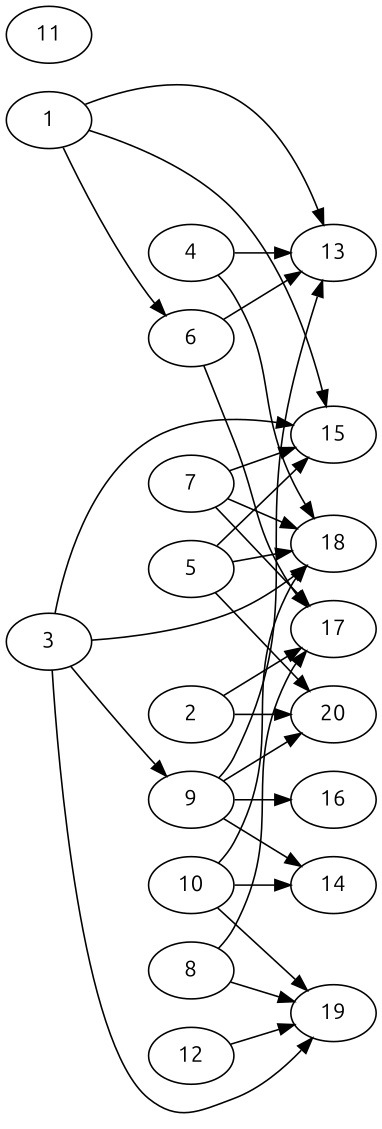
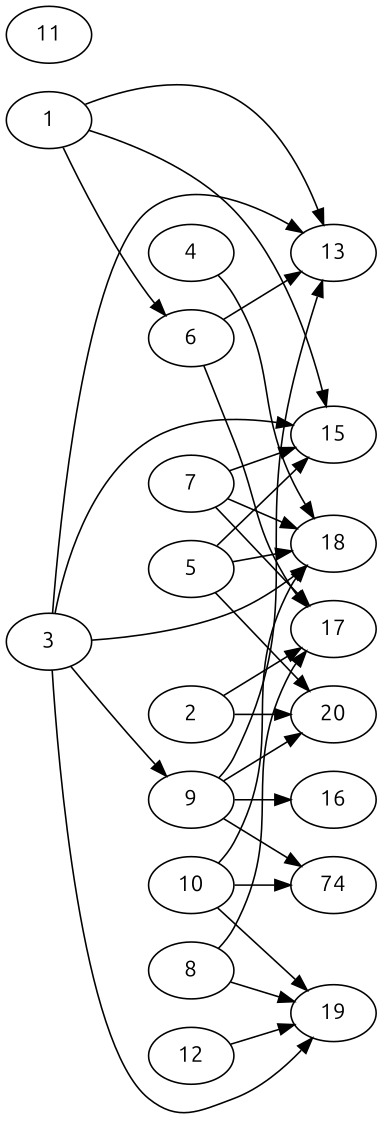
(255, 253) -> (93, 332)
(333, 885) -> (333, 885)
